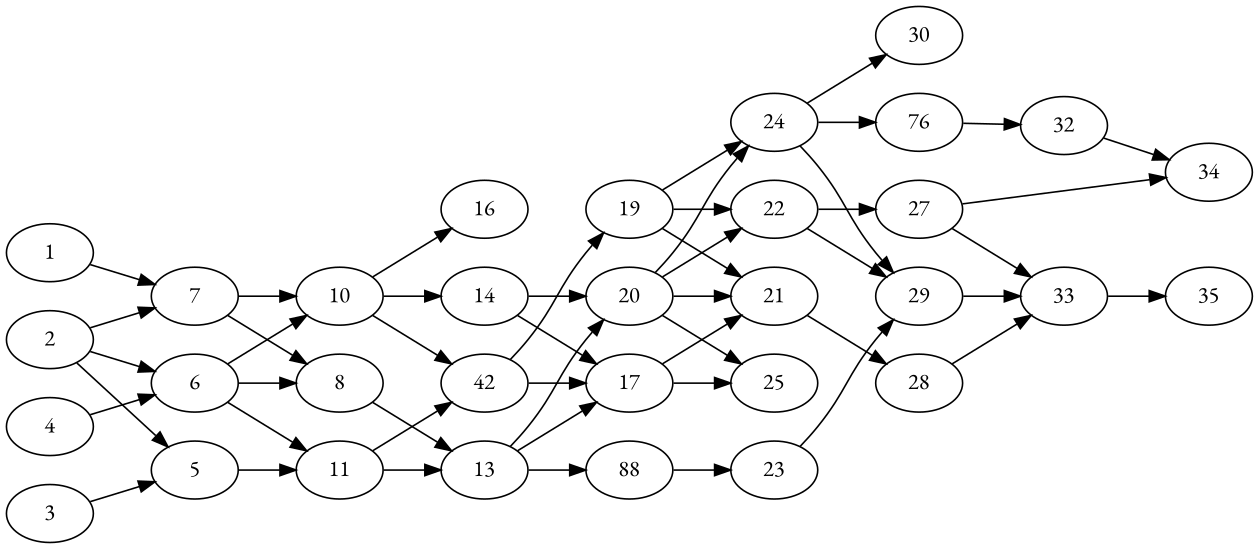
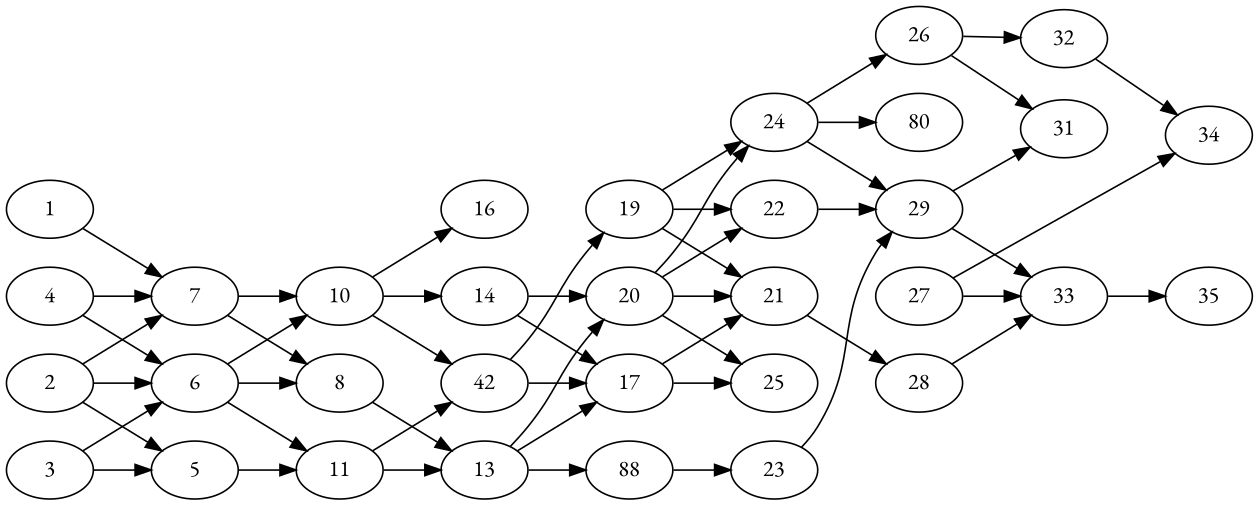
(919, 35) -> (919, 122)
(919, 122) -> (919, 35)
none -> (1064, 129)
(835, 209) -> none
none -> (114, 296)
none -> (112, 433)
